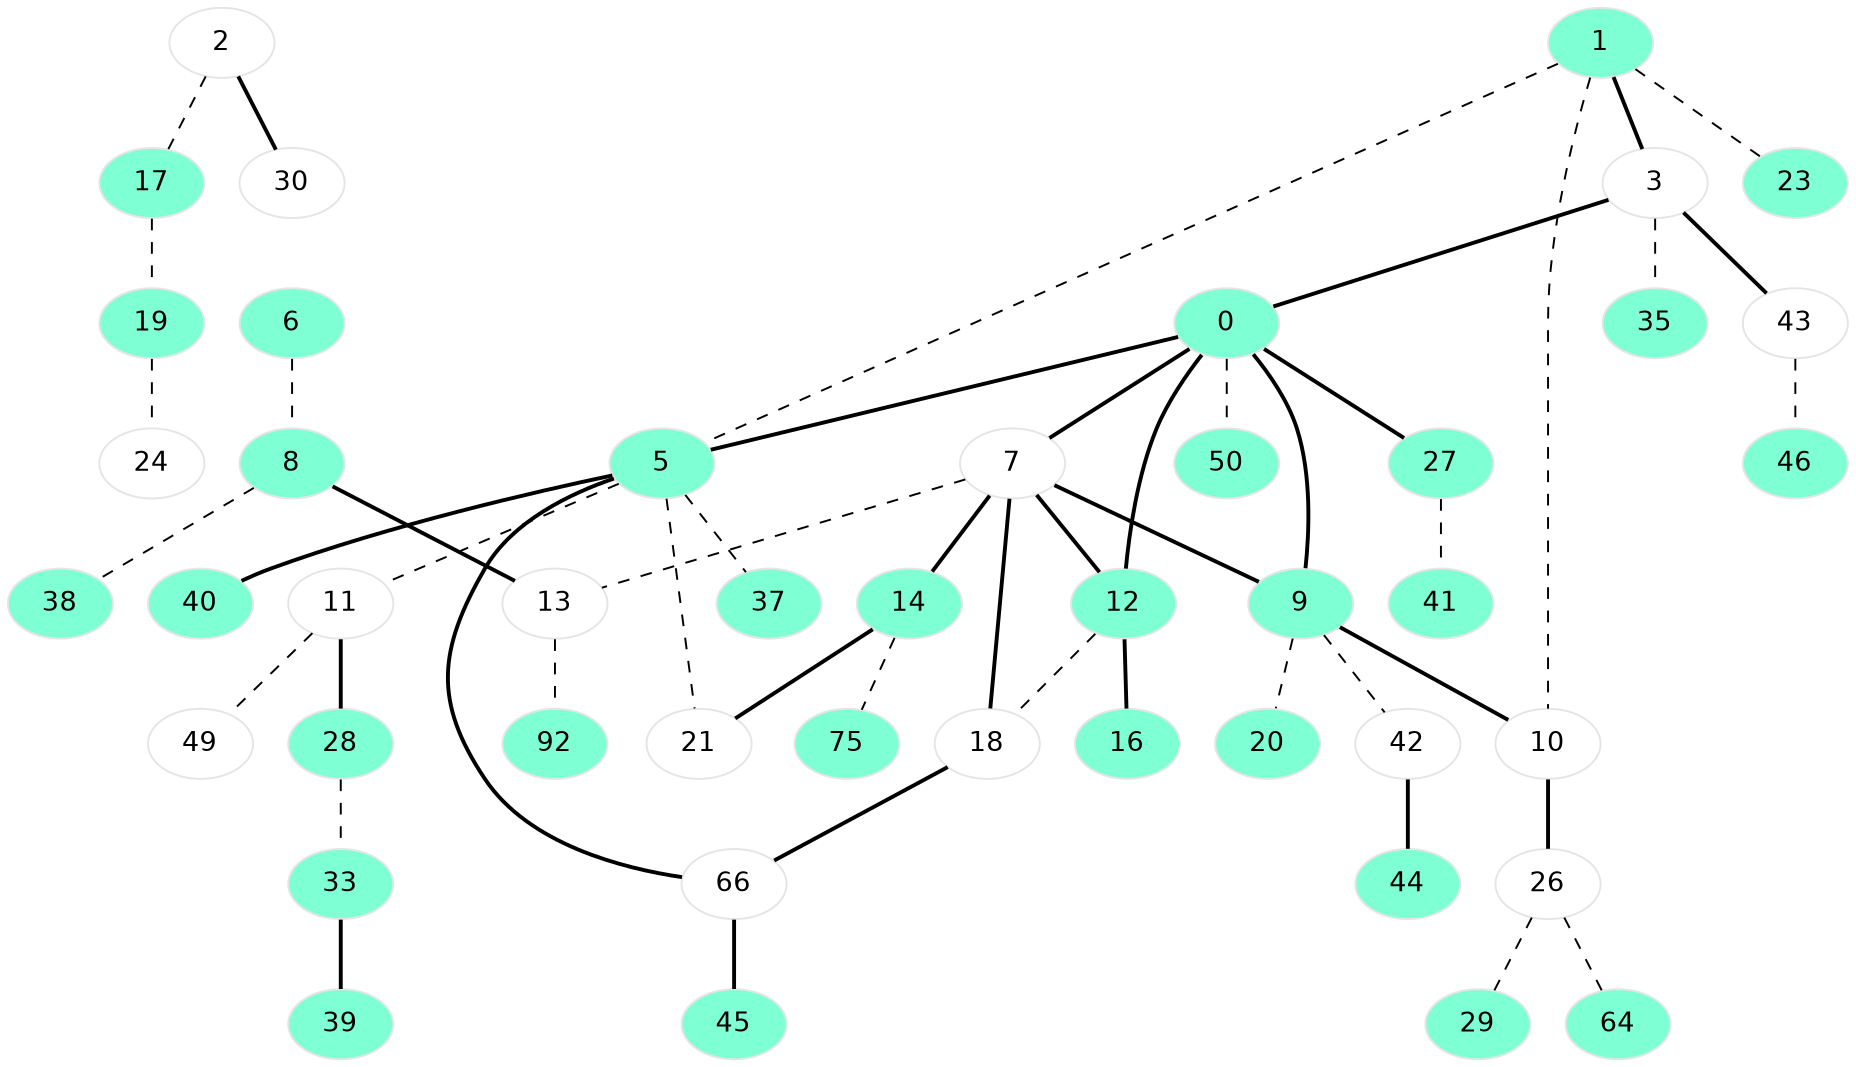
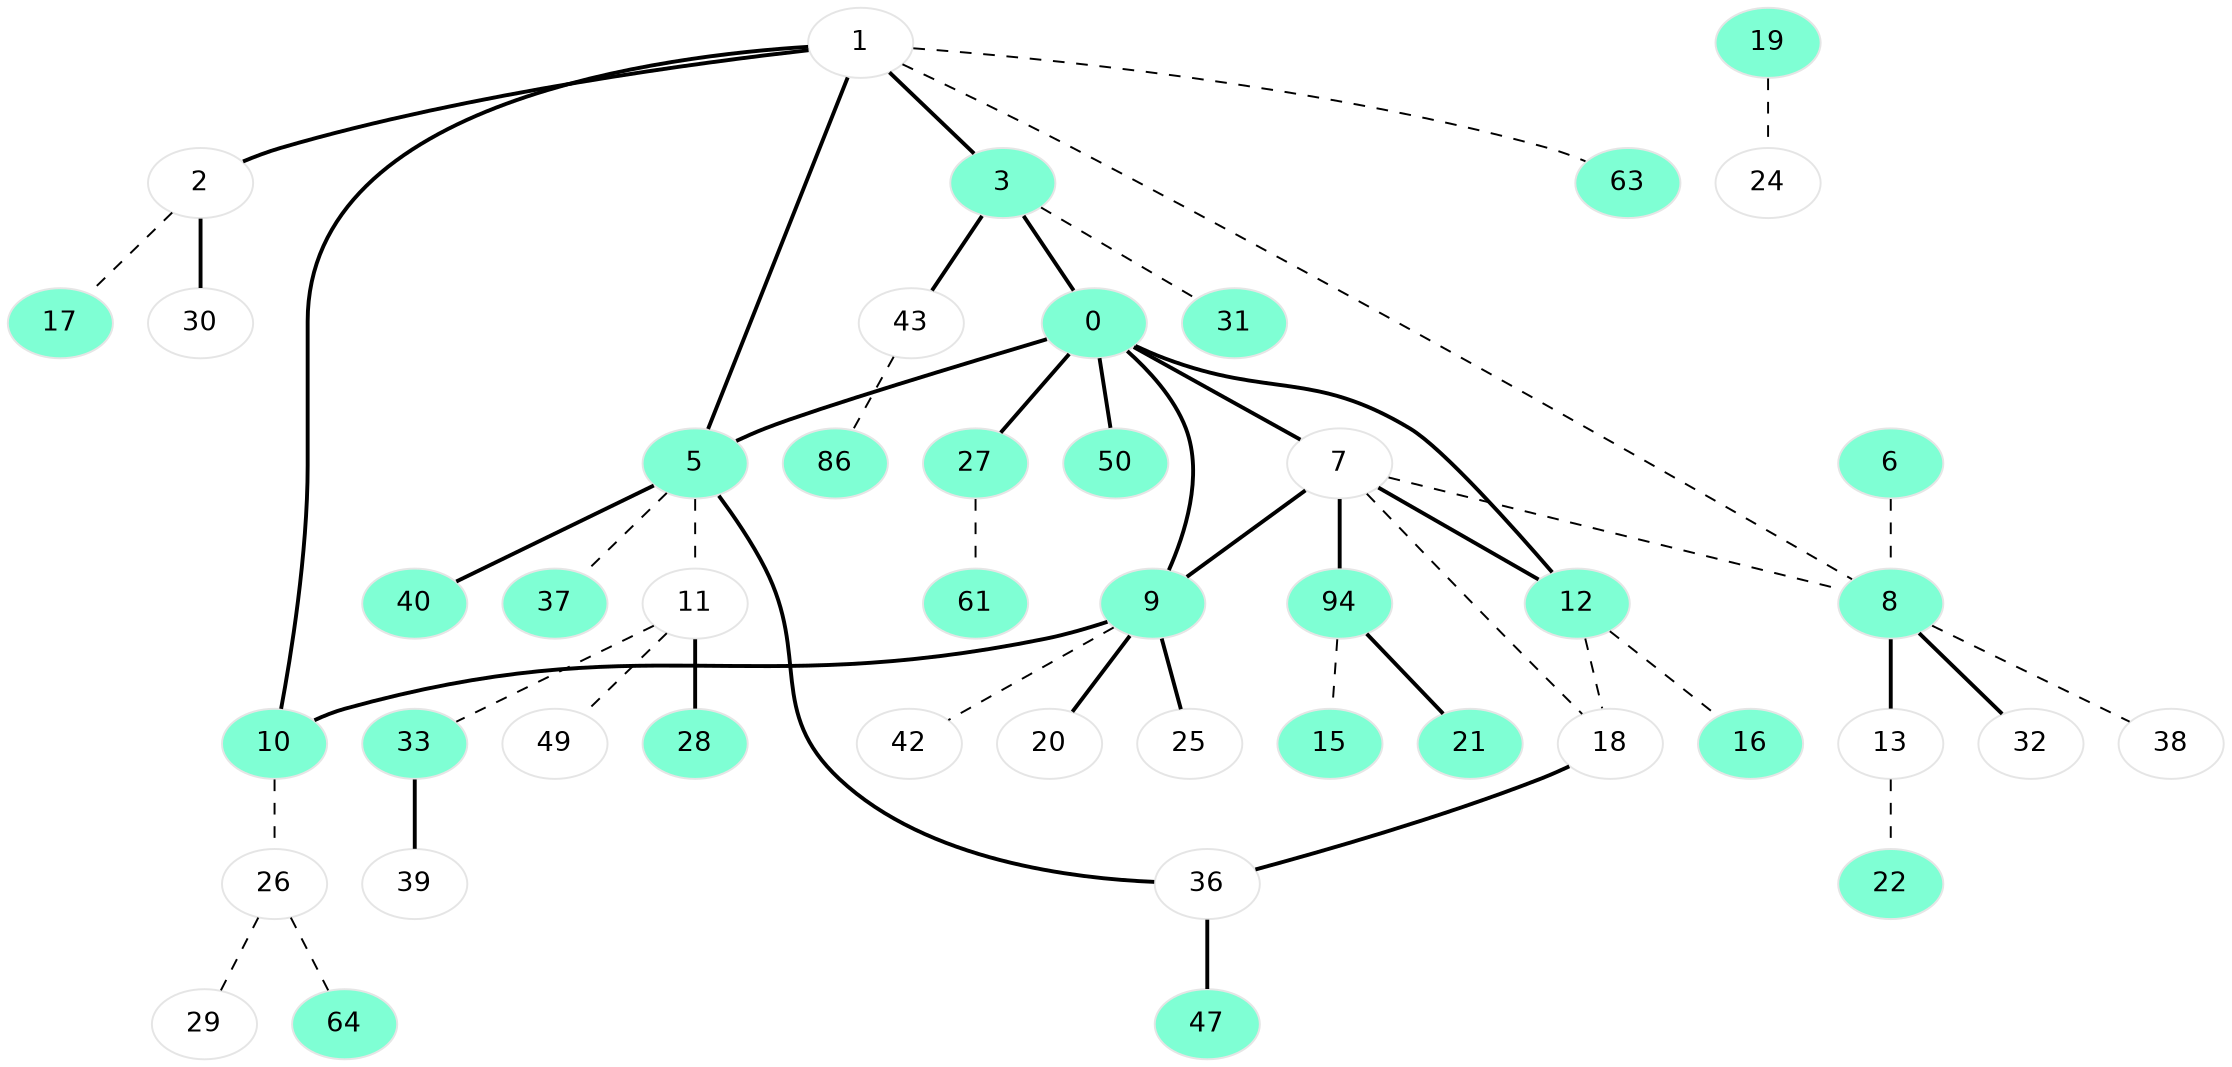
(1601, 43) -> (861, 43)
none -> (480, 100)
(1655, 183) -> (1003, 183)
(1795, 183) -> (1628, 183)
(152, 253) -> none
(1131, 253) -> (778, 253)
none -> (1382, 314)
(1655, 323) -> (1235, 323)
(1548, 391) -> (346, 214)
(1227, 394) -> (1105, 393)
(1795, 463) -> (835, 463)
(784, 534) -> (1615, 534)
(60, 604) -> (2171, 744)
(681, 604) -> none
(909, 604) -> (1340, 604)
(1000, 604) -> (1474, 605)
(1441, 604) -> (976, 604)
(1284, 673) -> (1101, 674)
(1125, 674) -> (1664, 674)
(555, 744) -> (1891, 884)
(699, 744) -> (1470, 744)
(847, 744) -> (1330, 744)
none -> (1190, 744)
(1268, 744) -> (1050, 744)
(1548, 744) -> (275, 744)
none -> (2031, 744)
(341, 814) -> (530, 686)
(1548, 814) -> (275, 814)
(734, 884) -> (1207, 884)
(1408, 884) -> none
(341, 1024) -> (415, 884)
(734, 1024) -> (1207, 1024)
(1478, 1024) -> (204, 1024)
